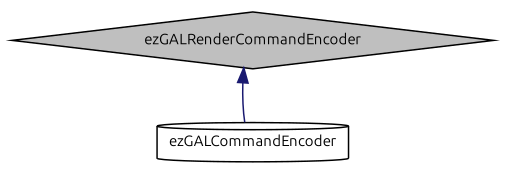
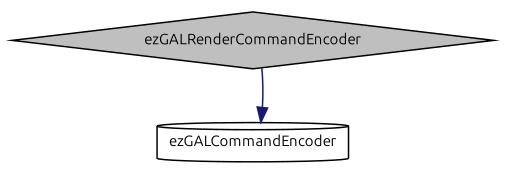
(243, 103) -> (263, 88)
